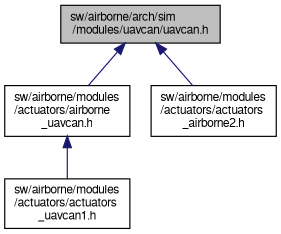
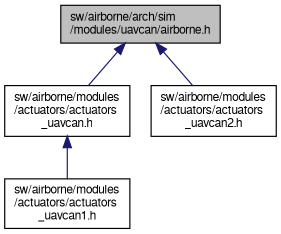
(140, 24) -> (140, 24)
(67, 111) -> (67, 111)
(214, 111) -> (214, 111)
